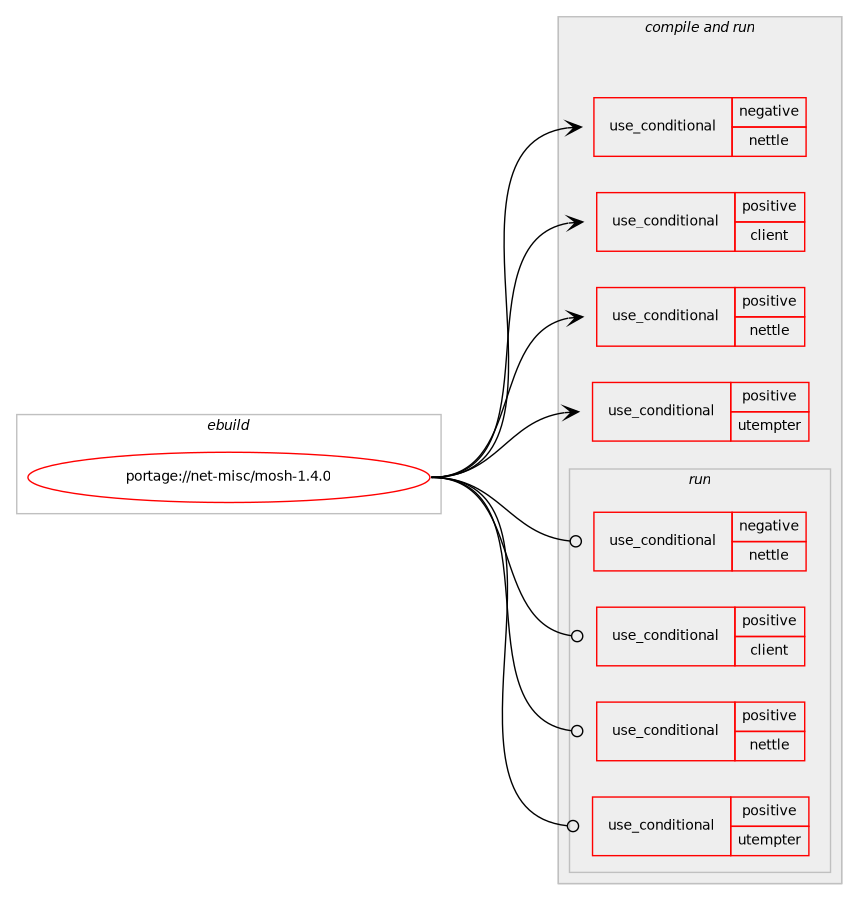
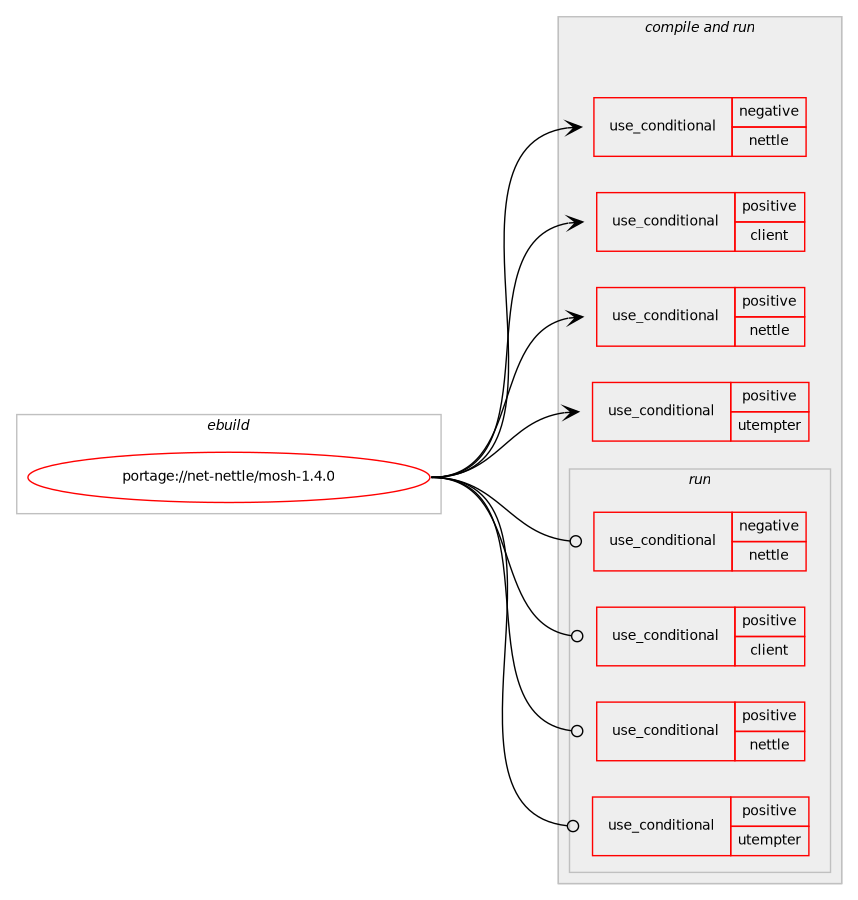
(229, 477) -> (229, 477)
